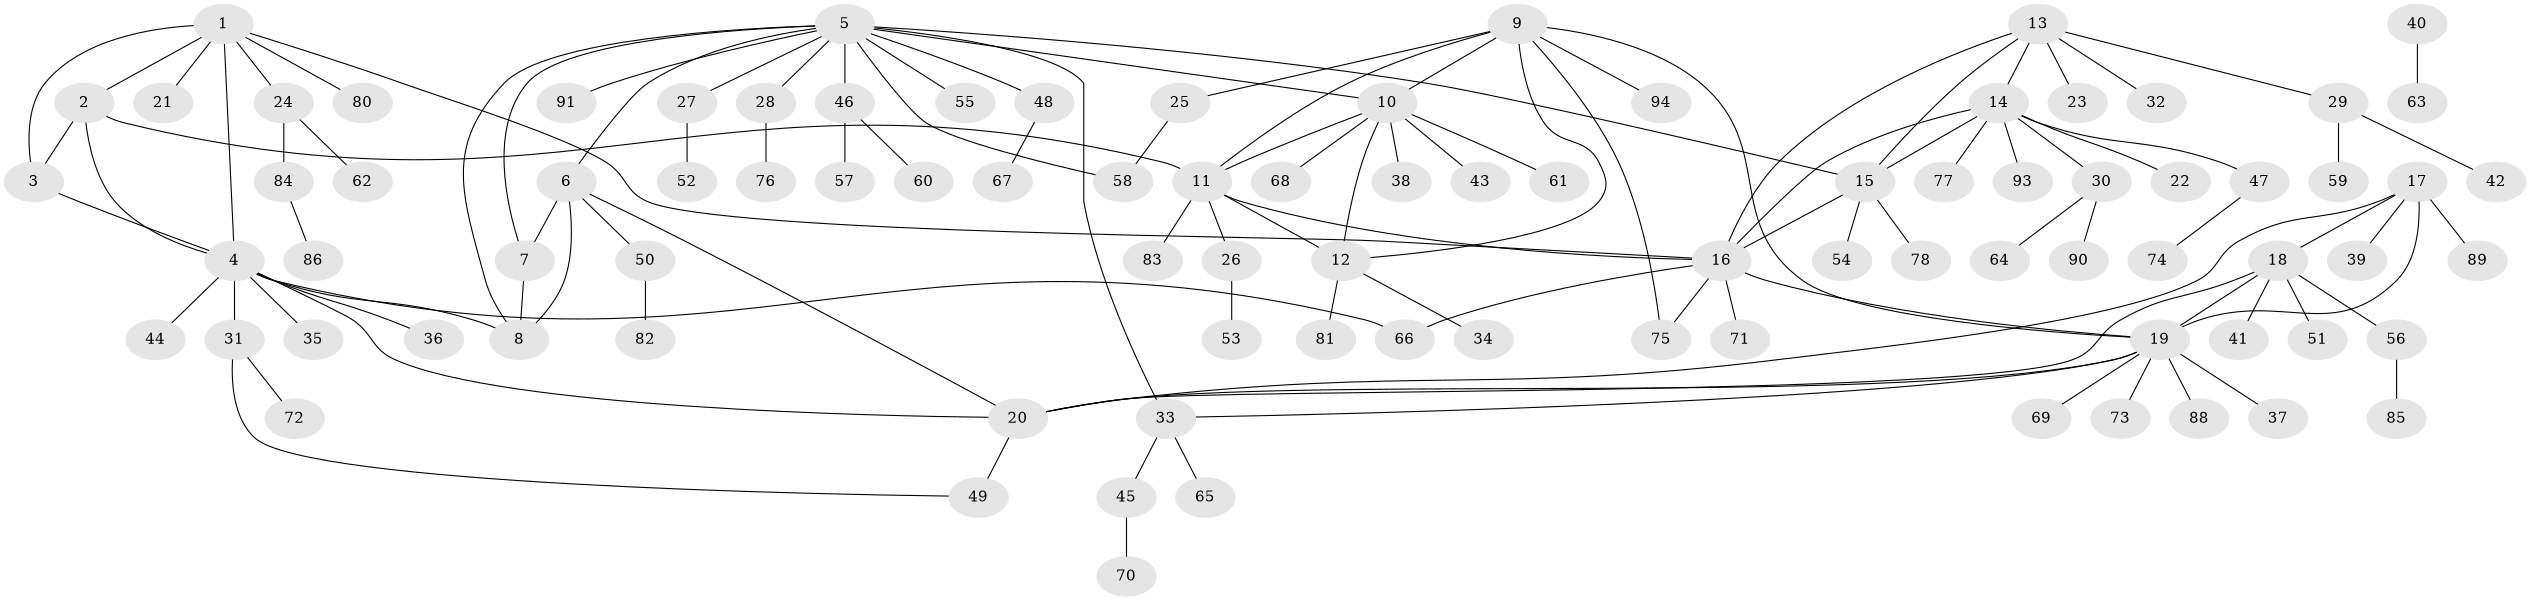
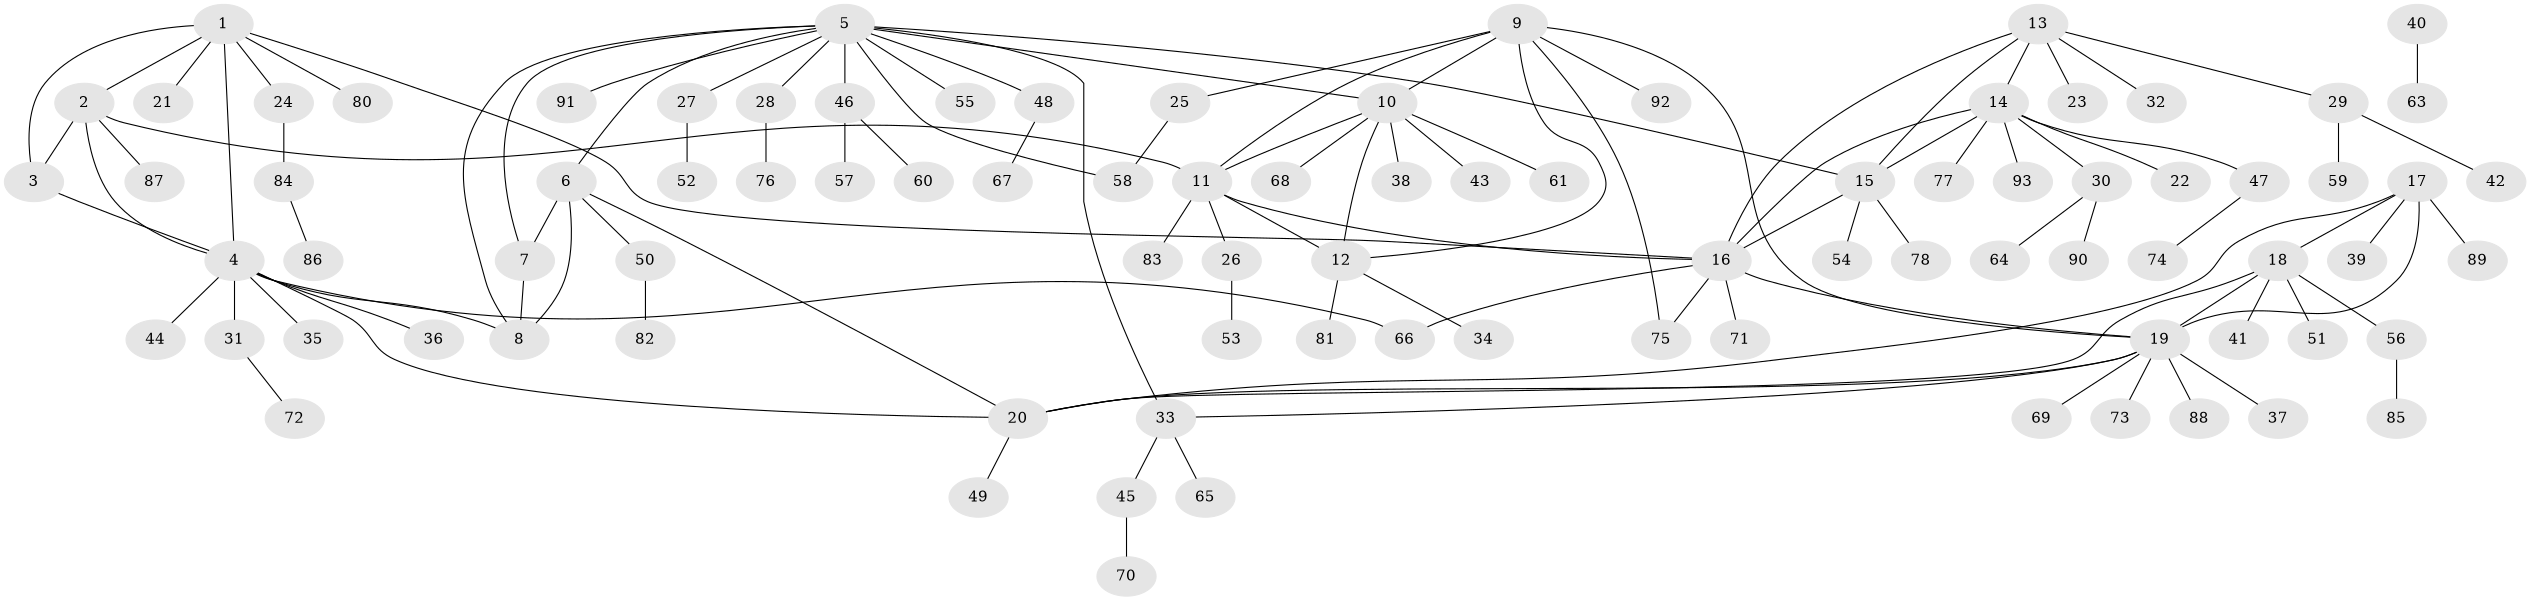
(1661, 103) -> (1661, 103)
none -> (155, 182)
(363, 182) -> none
(557, 483) -> none
